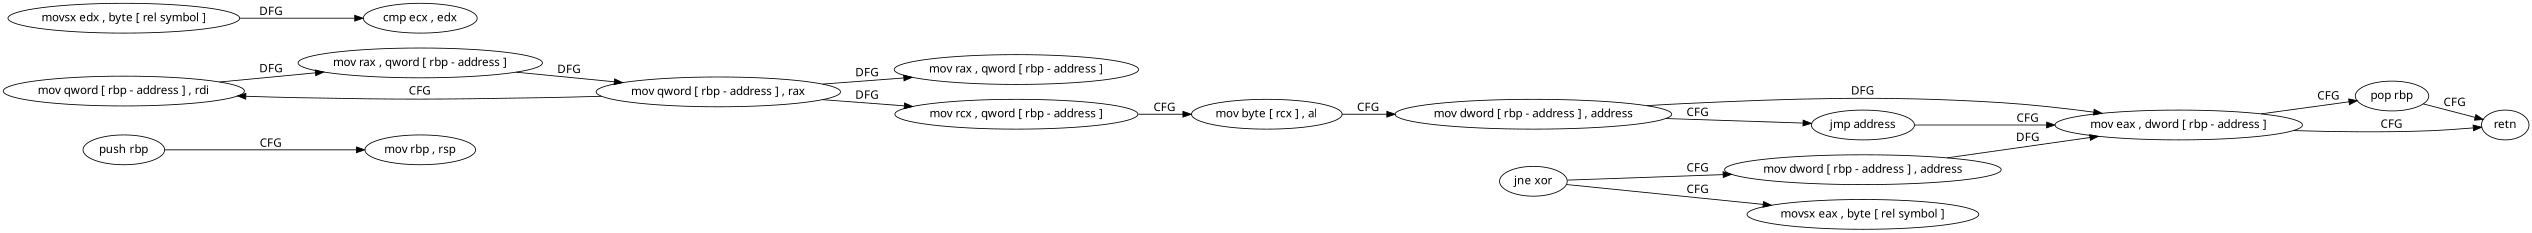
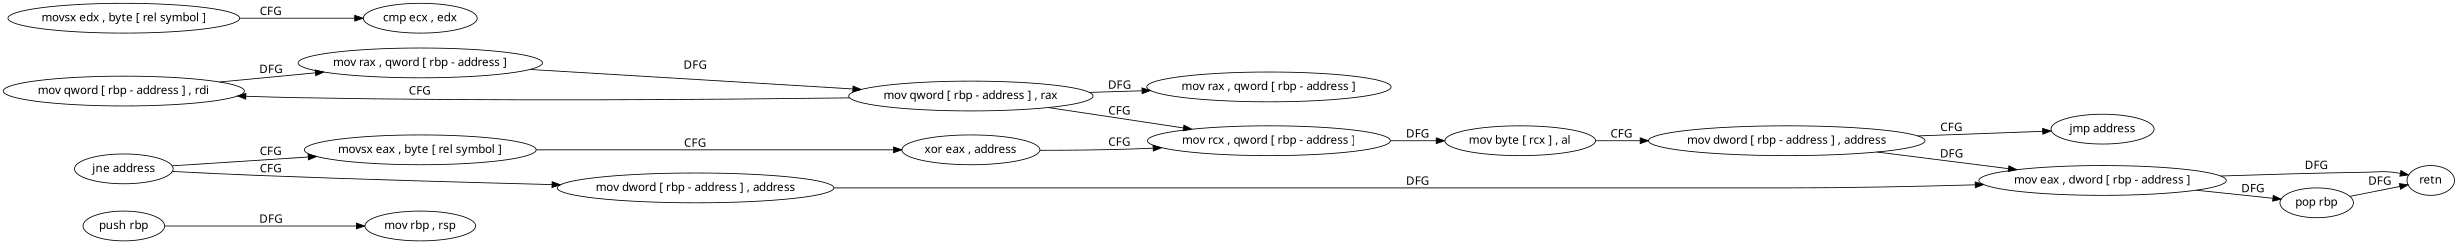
(271, 12) -> (271, 12)
(867, 96) -> (1120, 111)
(2329, 96) -> (2253, 189)
(2455, 103) -> (2380, 182)
(1165, 108) -> (1418, 135)
(1981, 125) -> none
(2392, 125) -> (2317, 166)
(271, 144) -> (271, 220)
none -> (971, 150)
(1533, 181) -> (124, 169)
